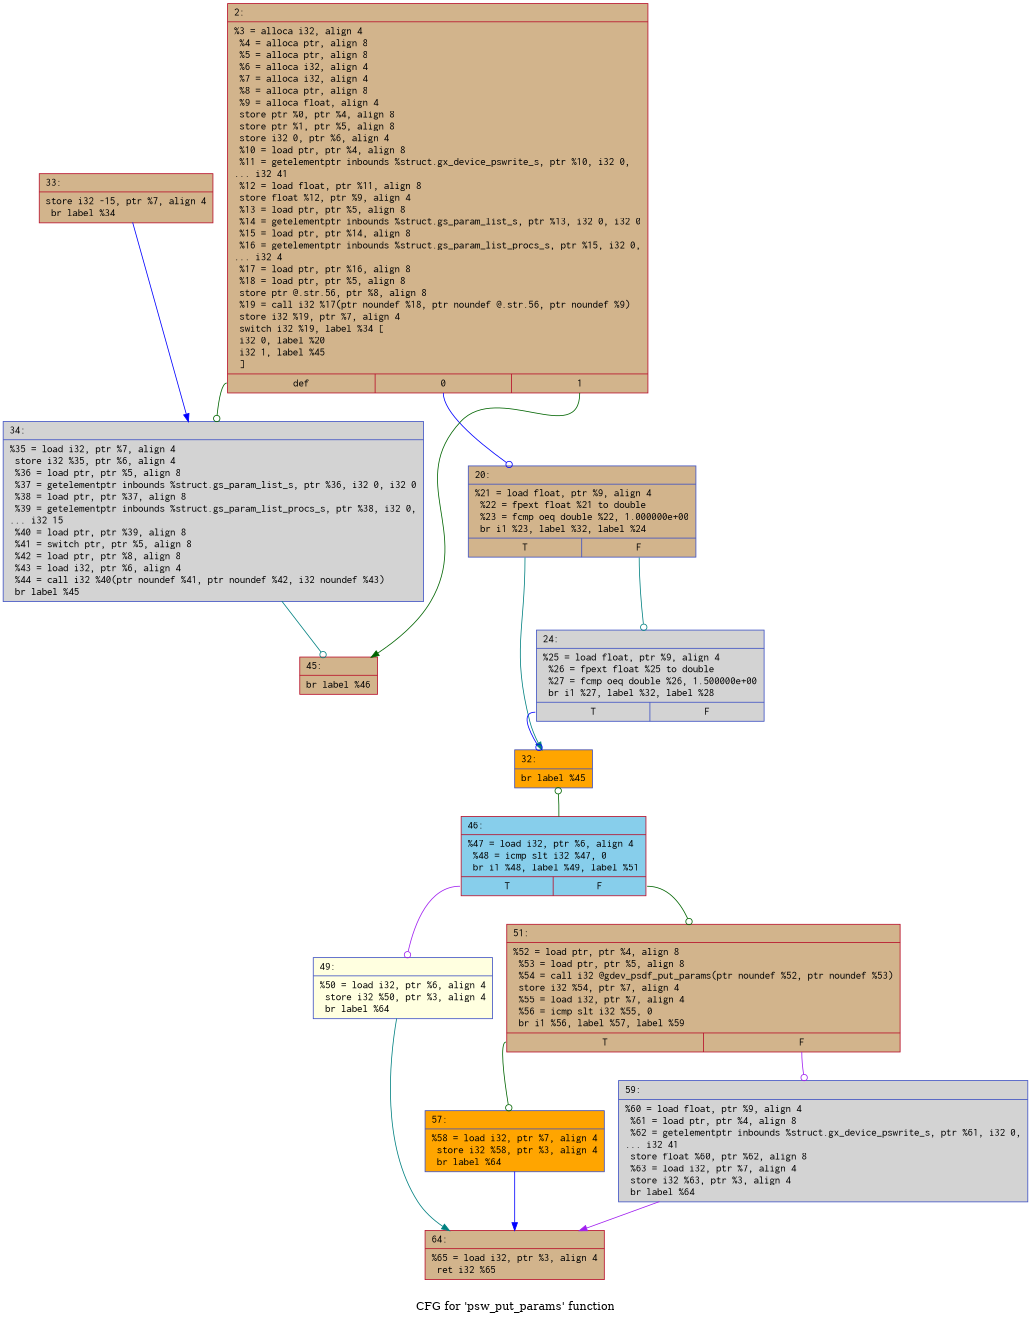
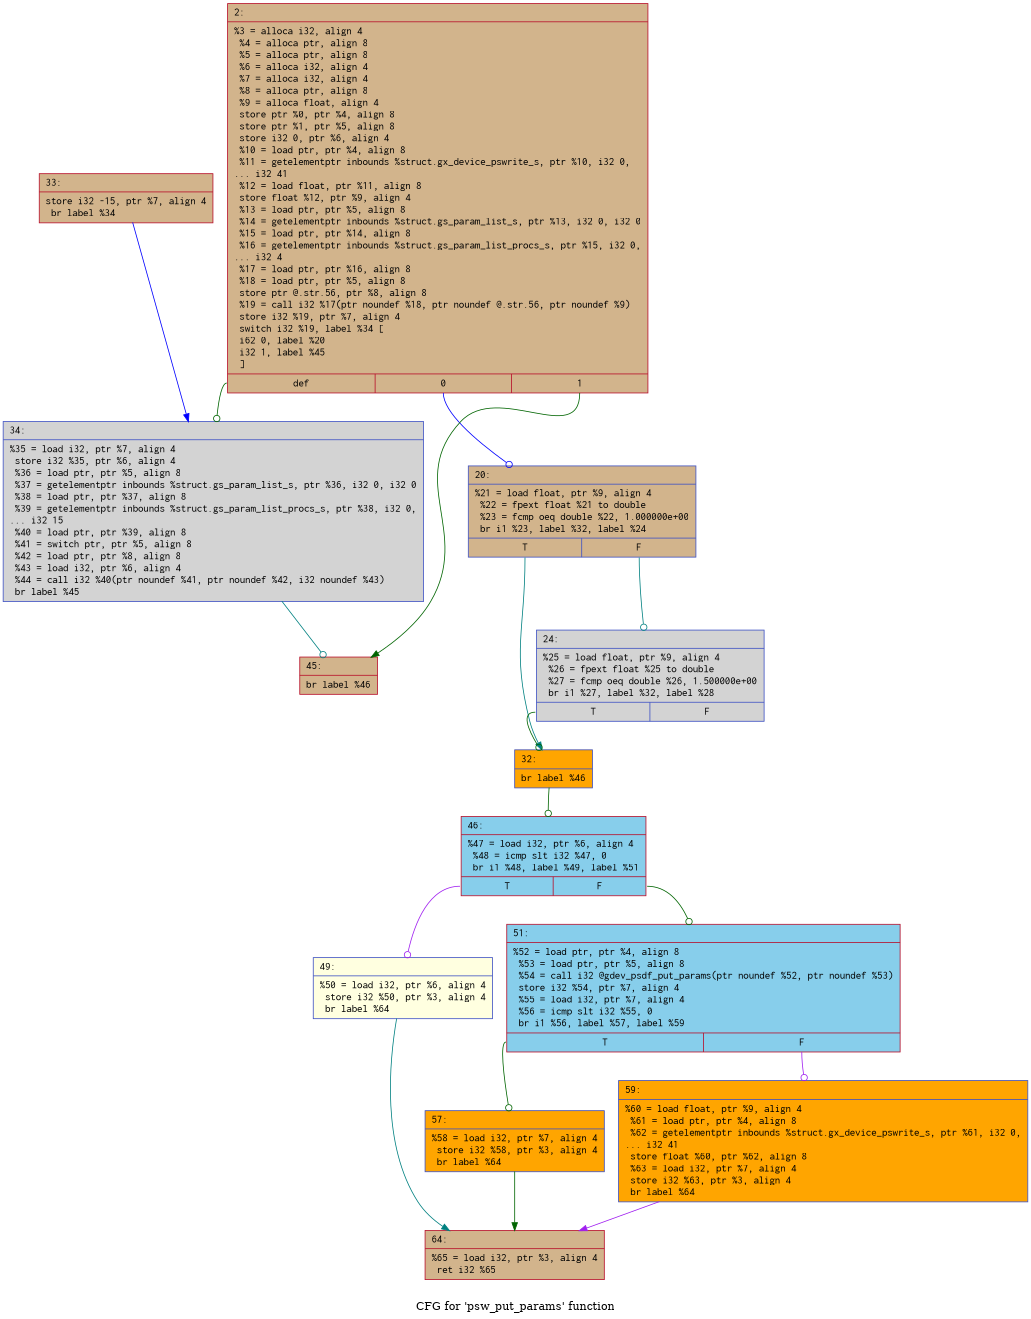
(280, 340) -> (280, 340)
(529, 727) -> (529, 727)
(554, 778) -> (554, 778)
(559, 805) -> (548, 799)
(703, 988) -> (703, 988)
(823, 1141) -> (823, 1141)
(515, 1197) -> (515, 1197)
